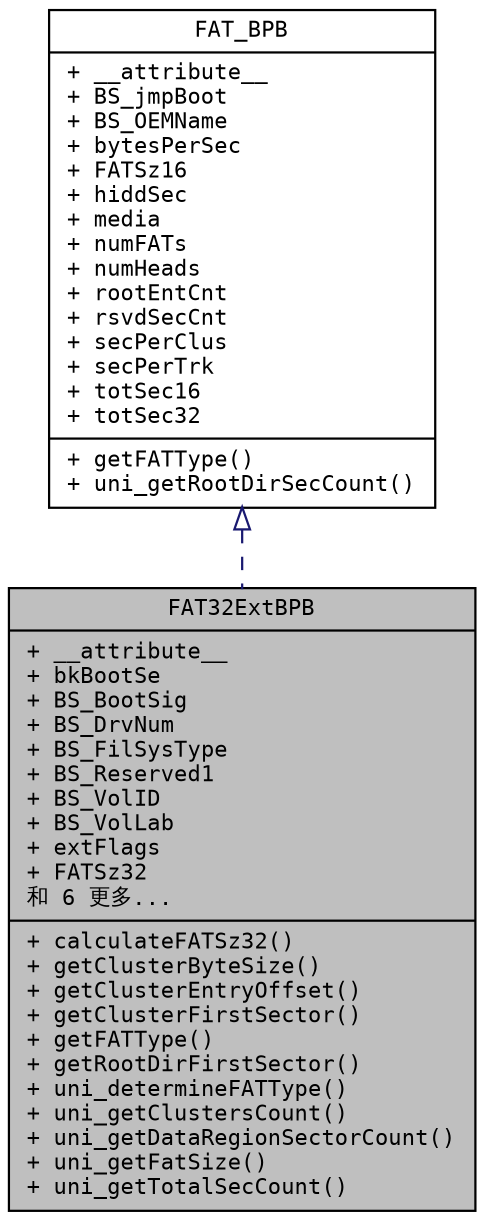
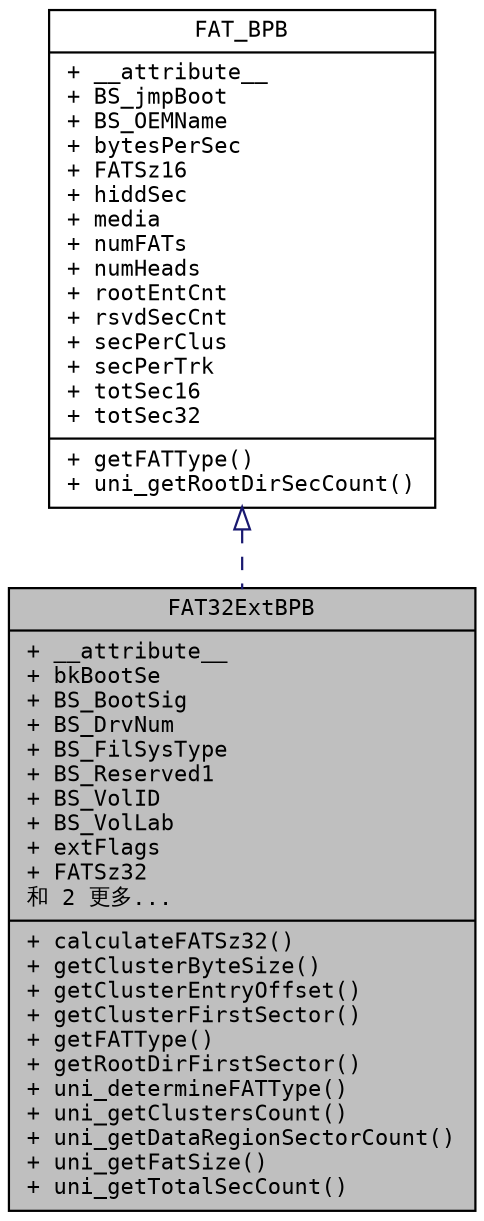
(100, 897) -> (100, 897)
